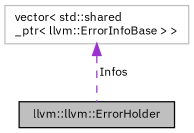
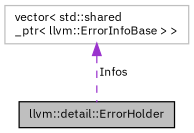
(97, 115) -> (97, 115)
